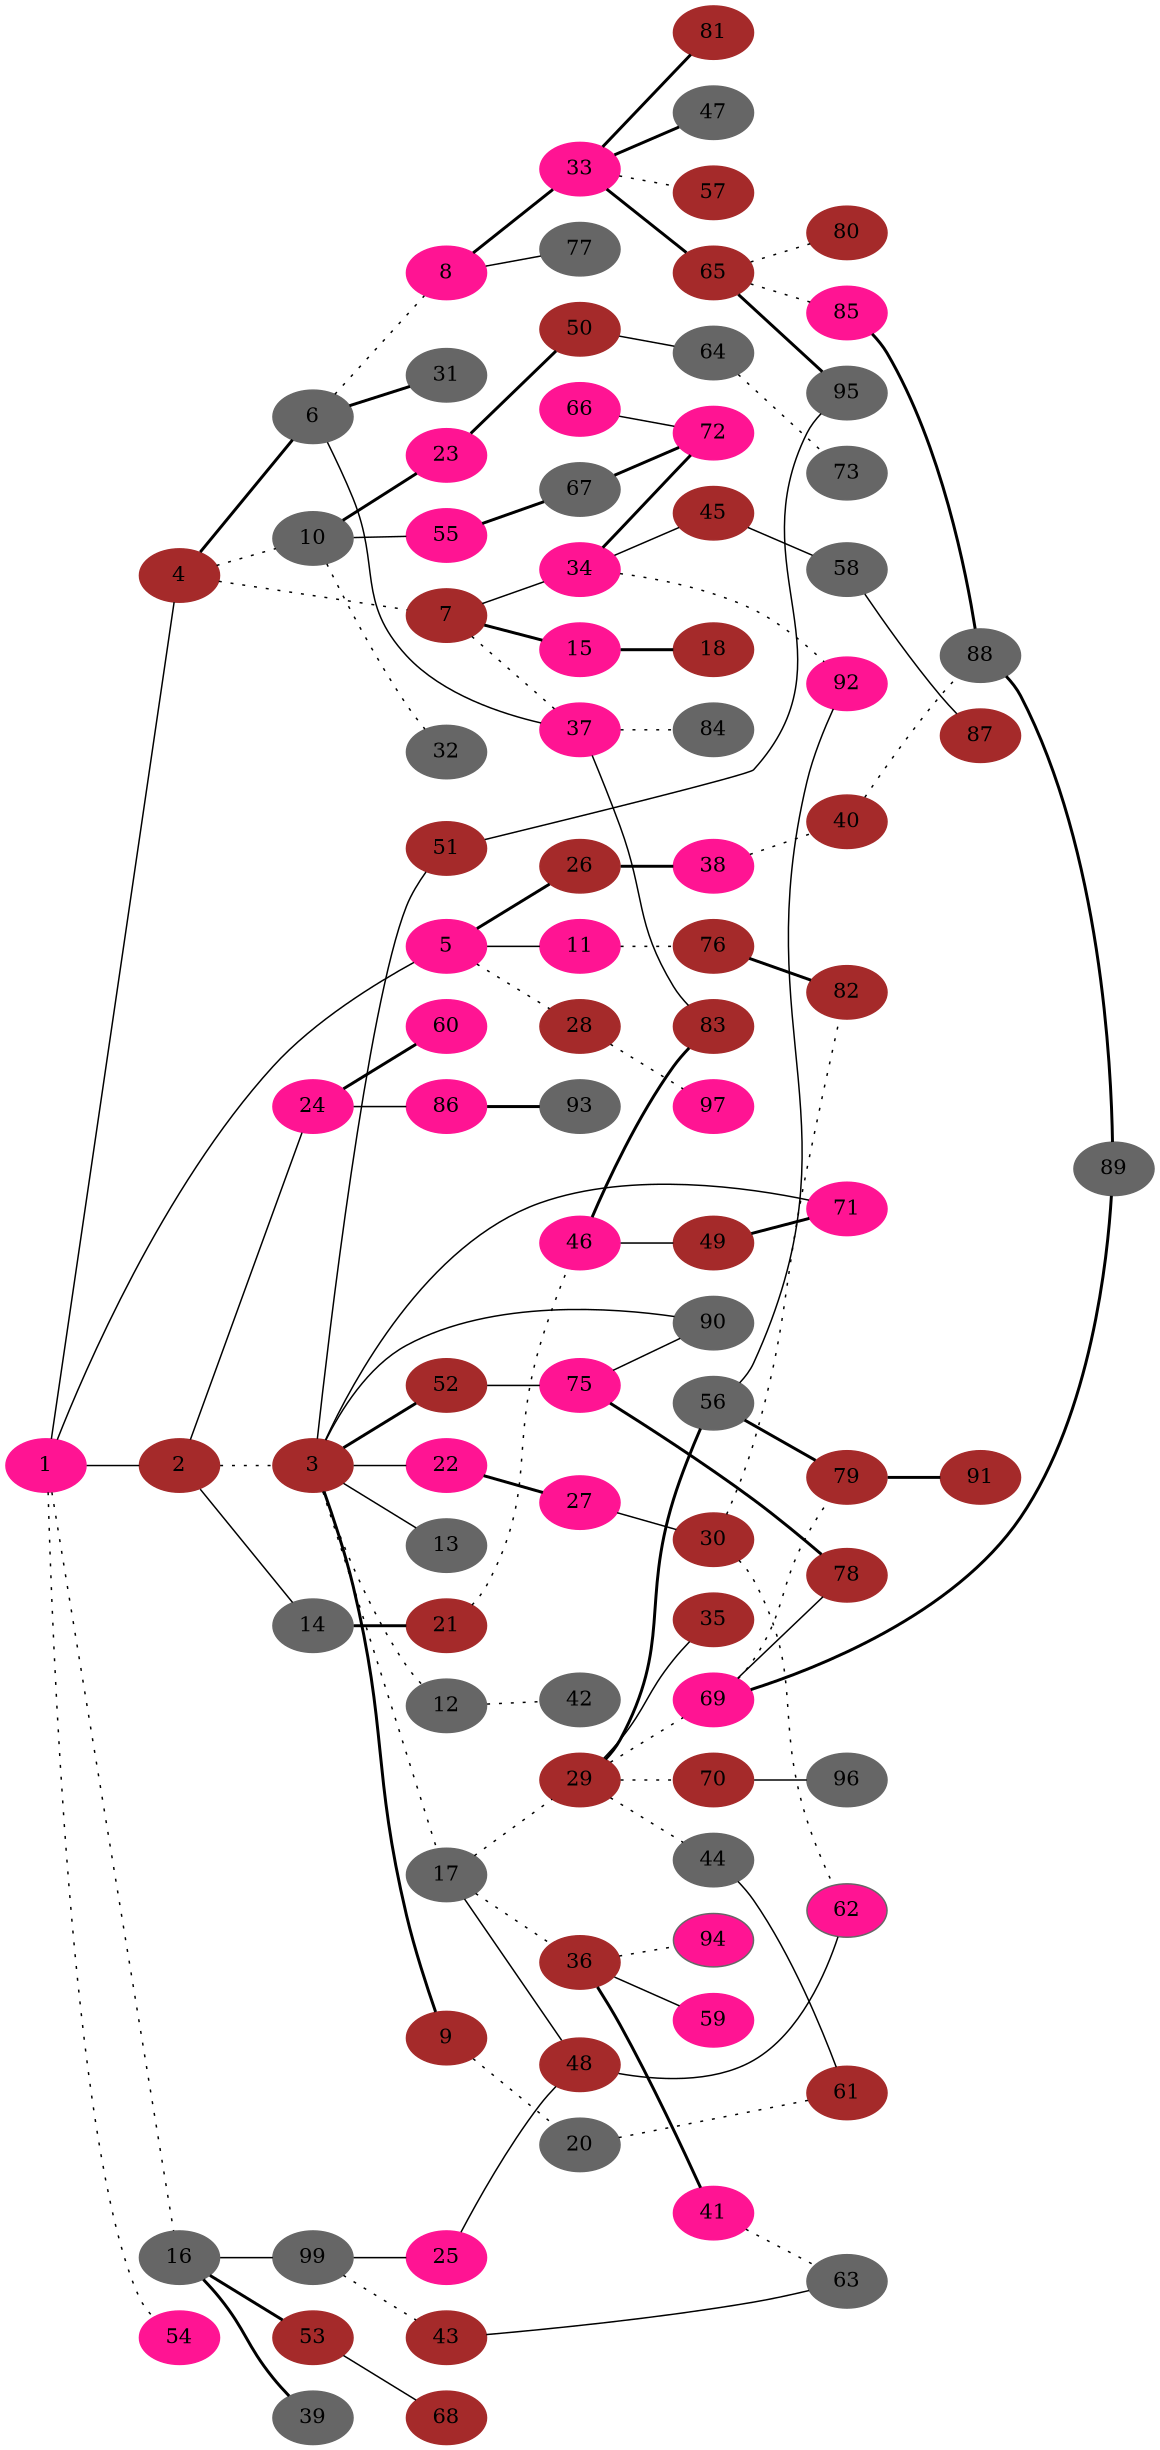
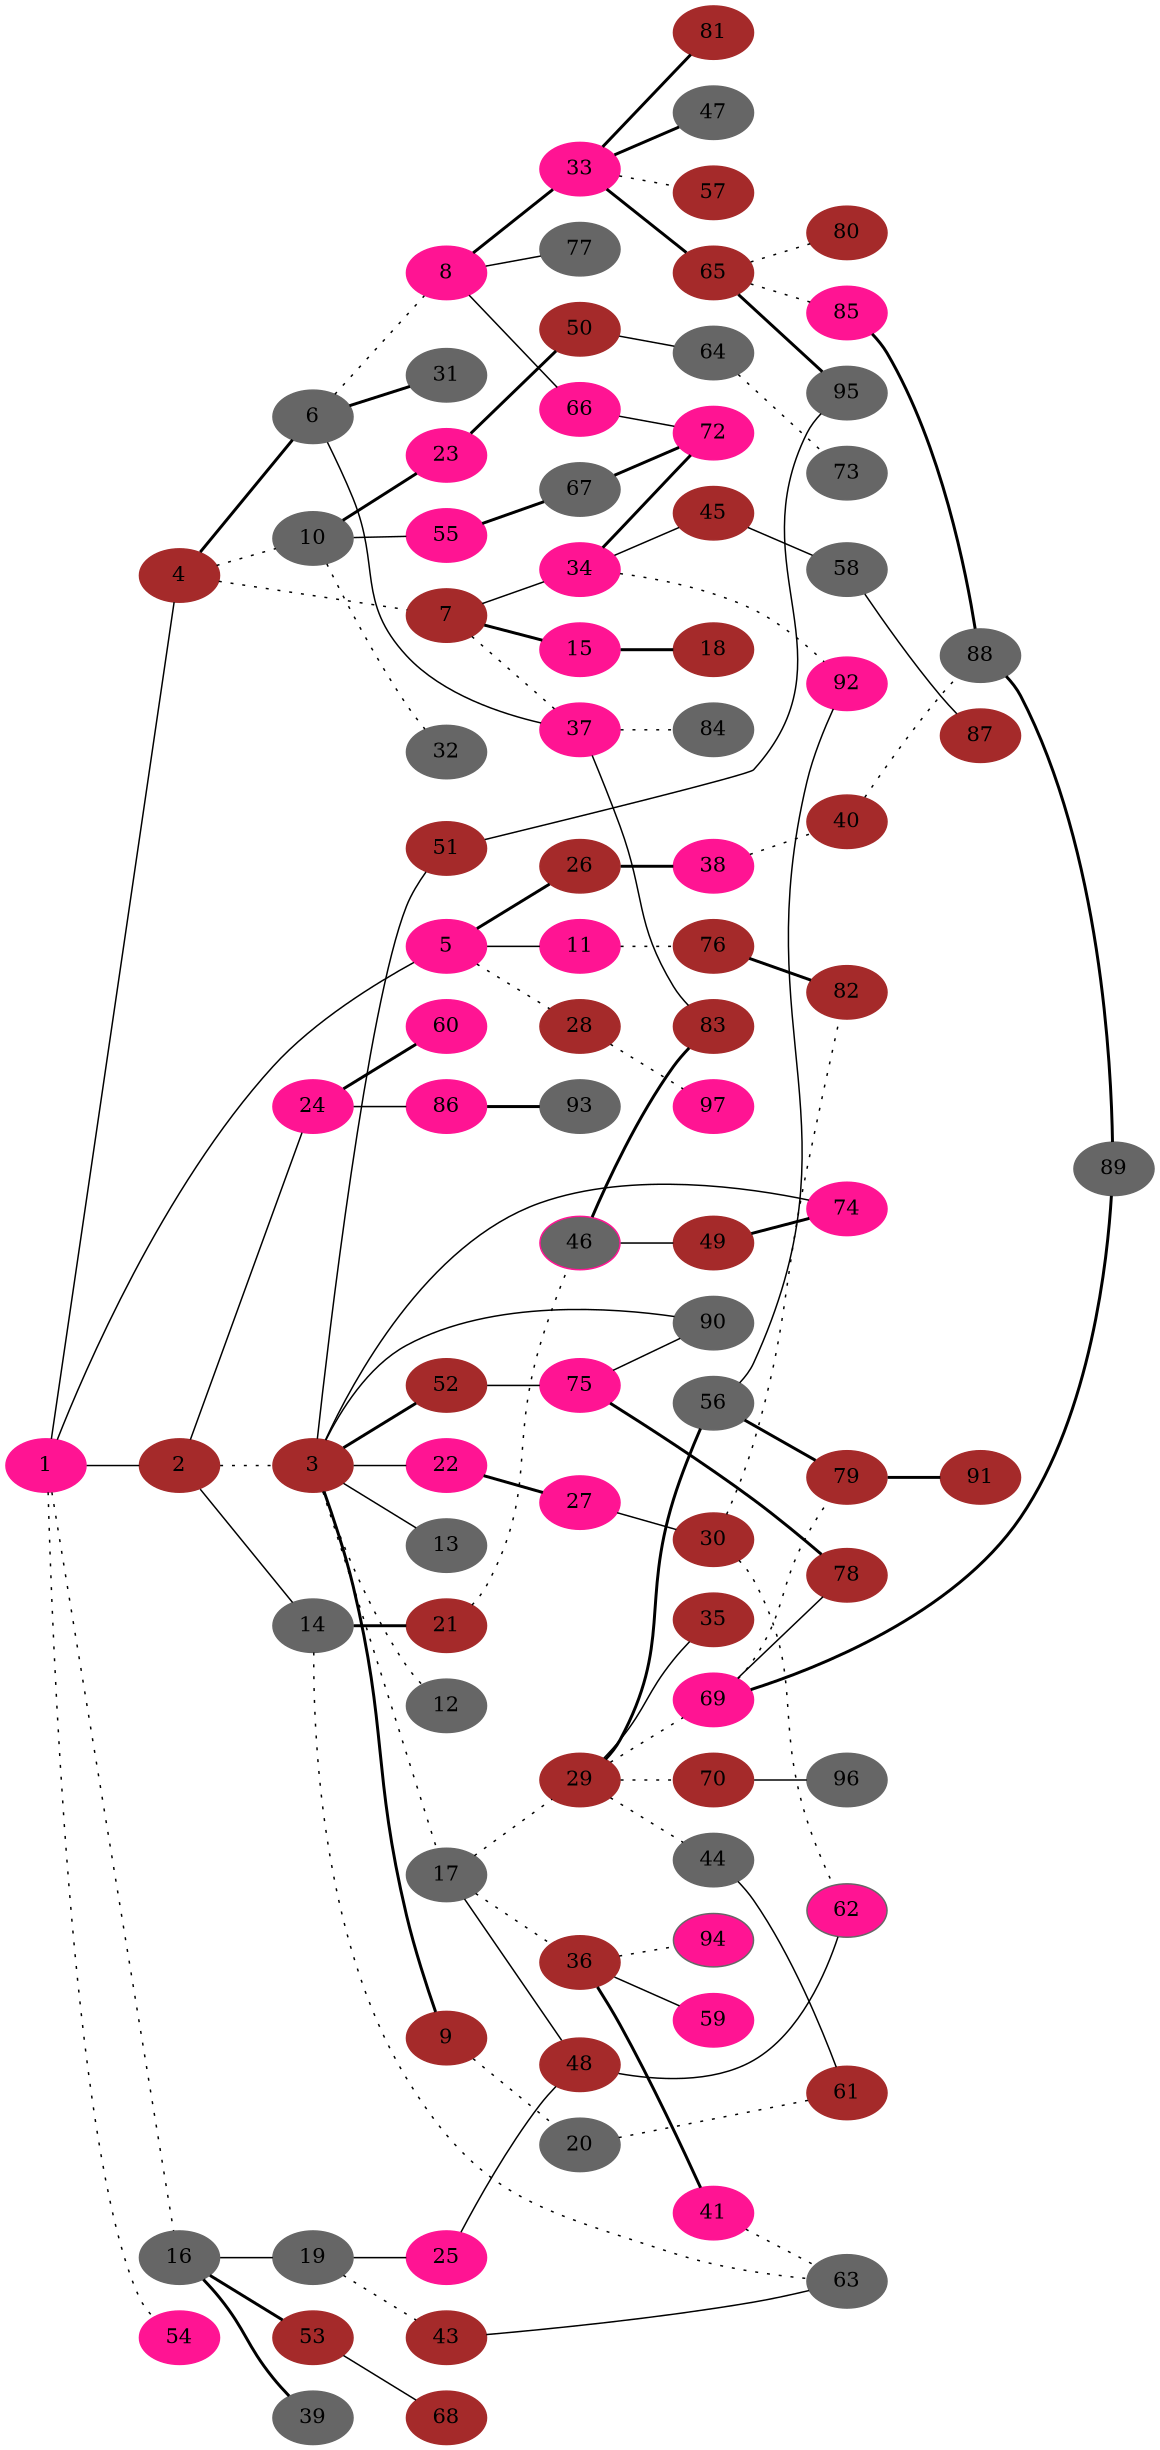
none -> (513, 341)
(847, 1209) -> (847, 1209)
(580, 1243) -> (580, 1243)
(580, 1700) -> none
none -> (413, 2089)
(313, 2258) -> (313, 2258)
